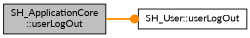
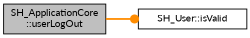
(193, 19) -> (193, 19)
